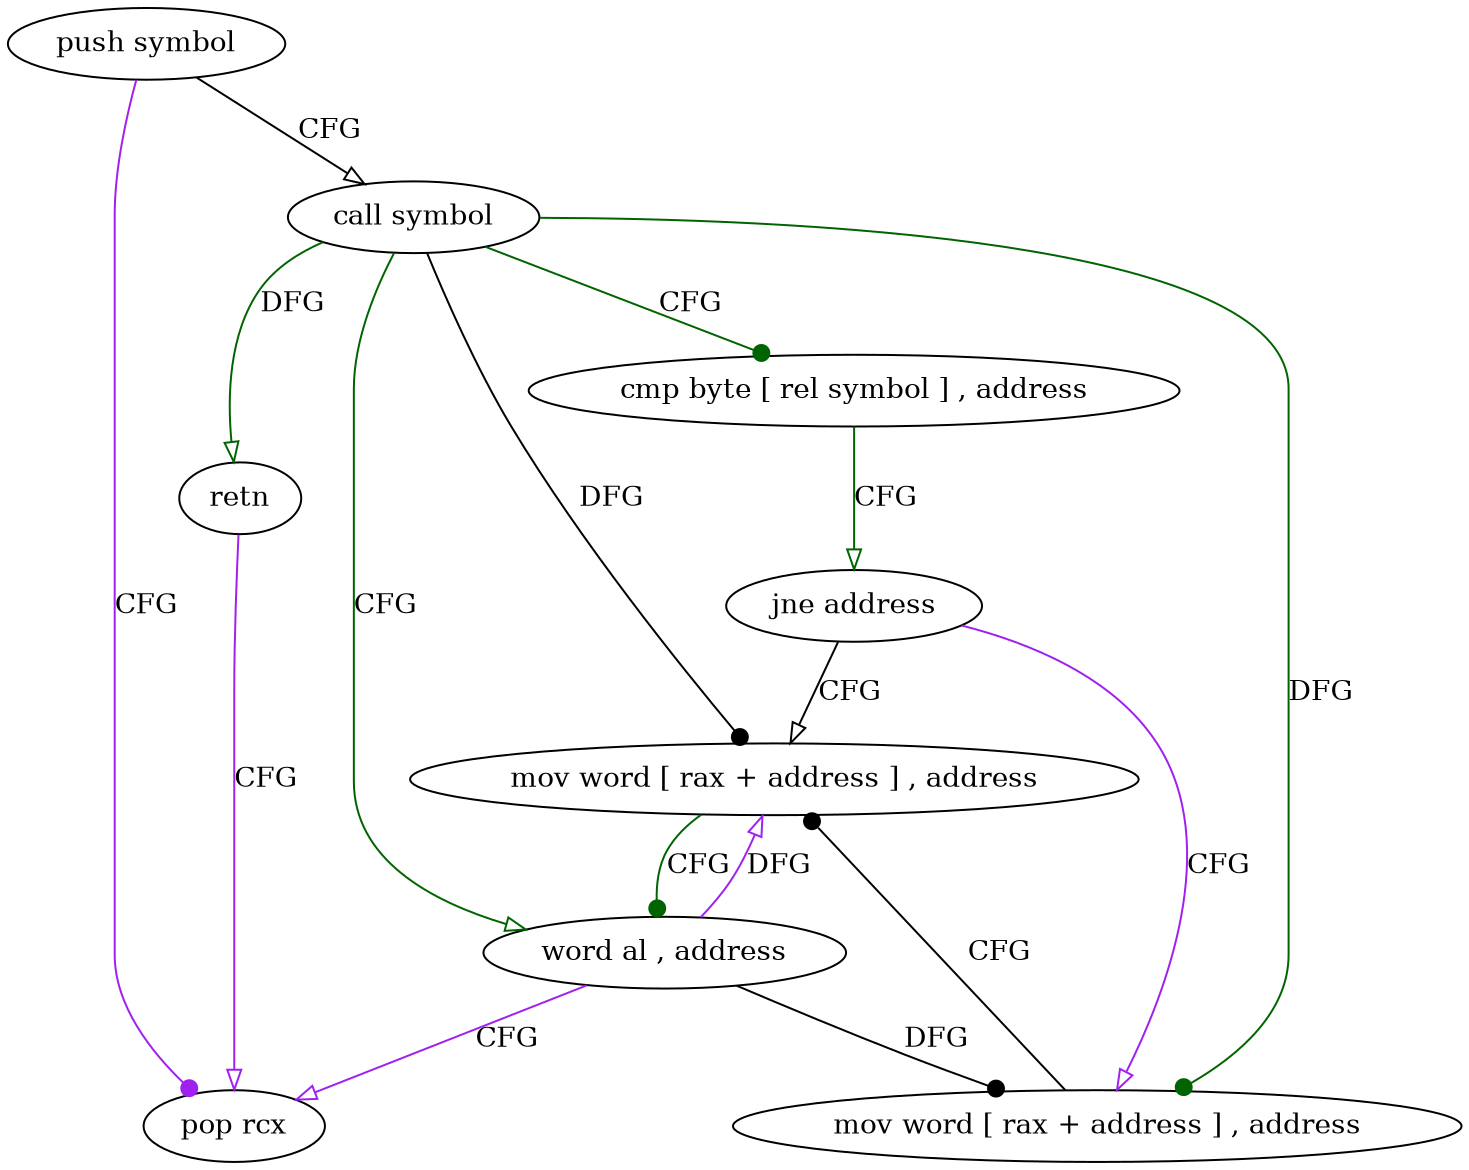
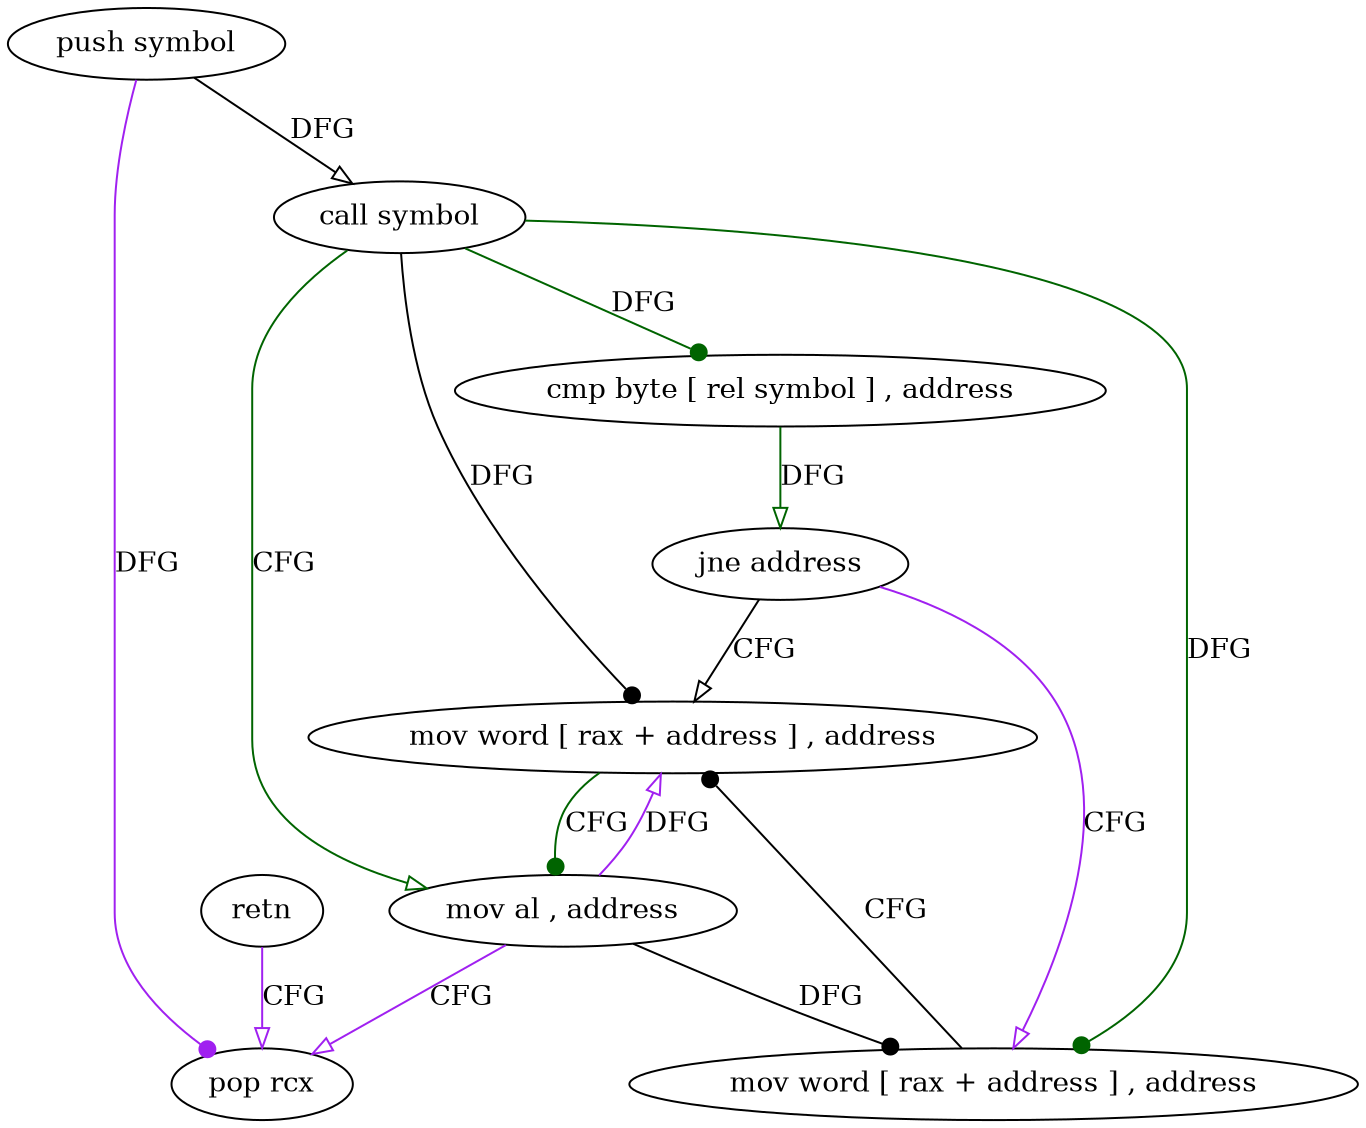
(330, 131) -> (323, 131)
(691, 304) -> (644, 304)
(242, 324) -> none
(886, 498) -> (813, 477)
(147, 606) -> (148, 564)
(665, 953) -> (563, 911)
